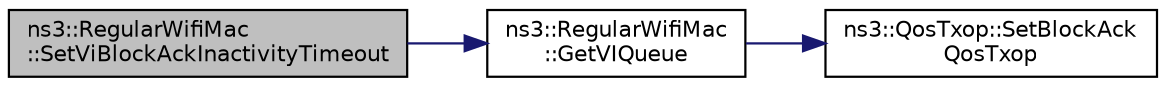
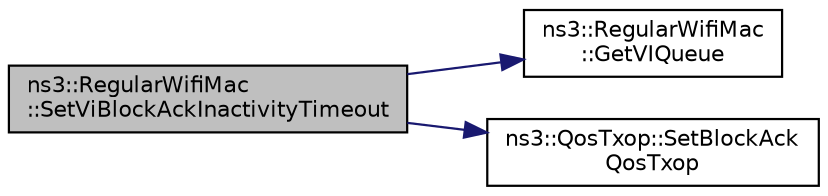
(774, 43) -> (436, 126)
